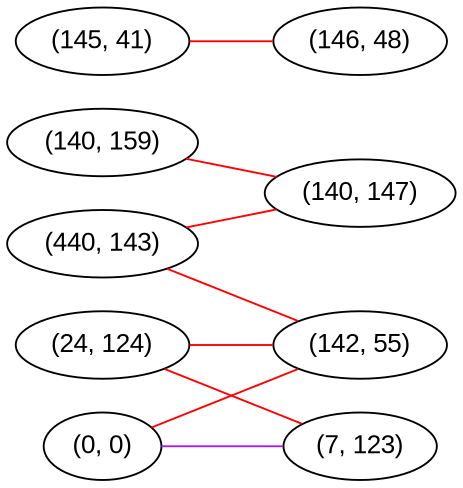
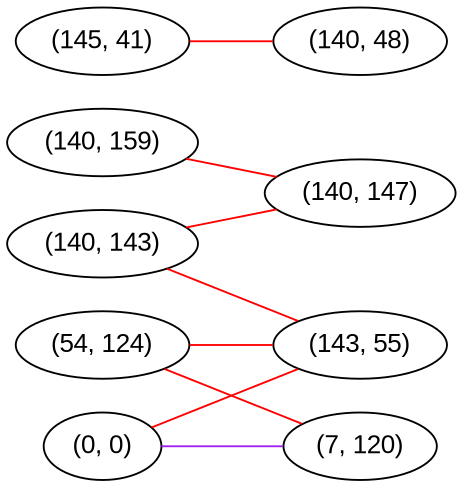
(360, 41) -> (360, 41)
(103, 244) -> (103, 244)
(103, 345) -> (103, 345)
(360, 345) -> (360, 345)
(360, 446) -> (360, 446)
